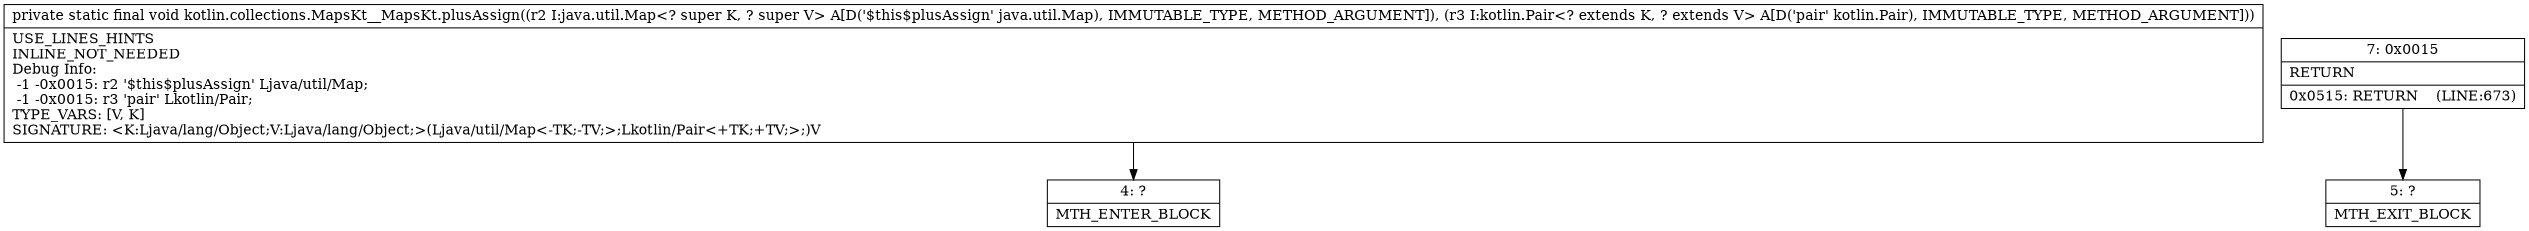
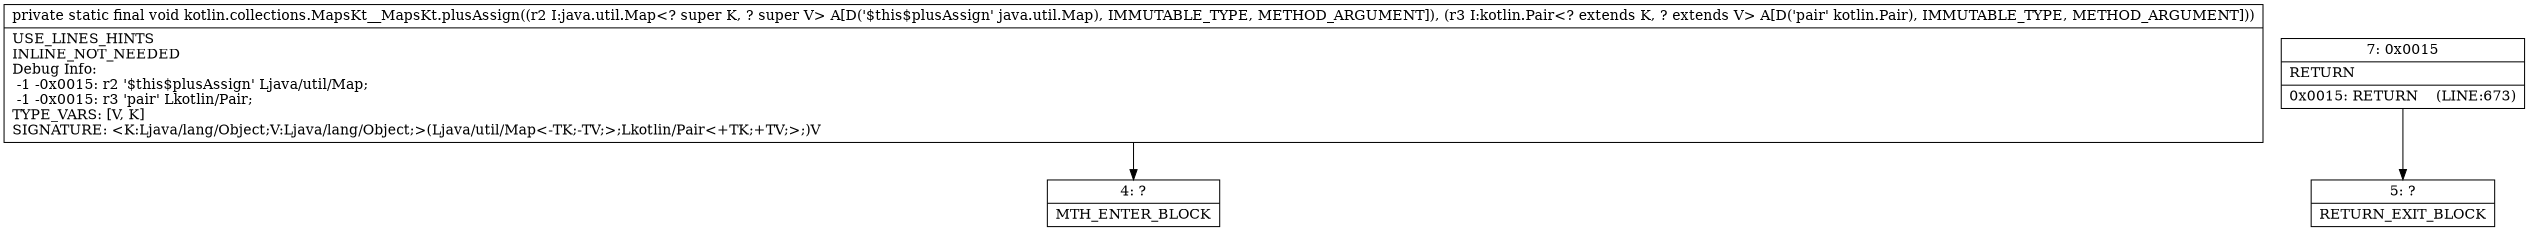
(2403, 96) -> (2403, 96)
(2403, 214) -> (2403, 214)
